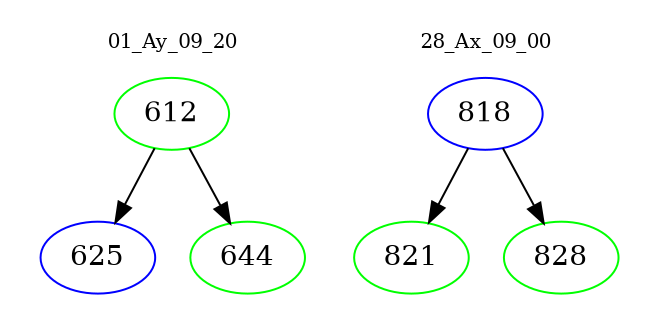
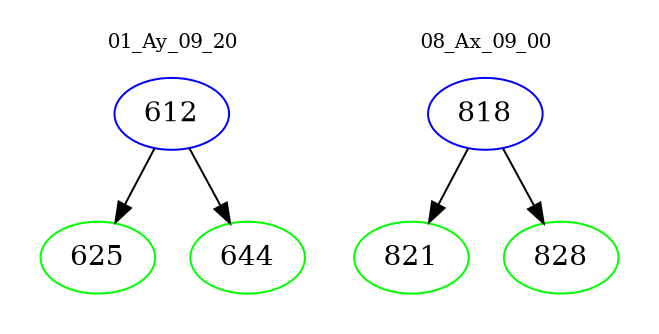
(486, 43) -> (486, 43)
(172, 114) -> (172, 114)
(98, 258) -> (98, 258)
